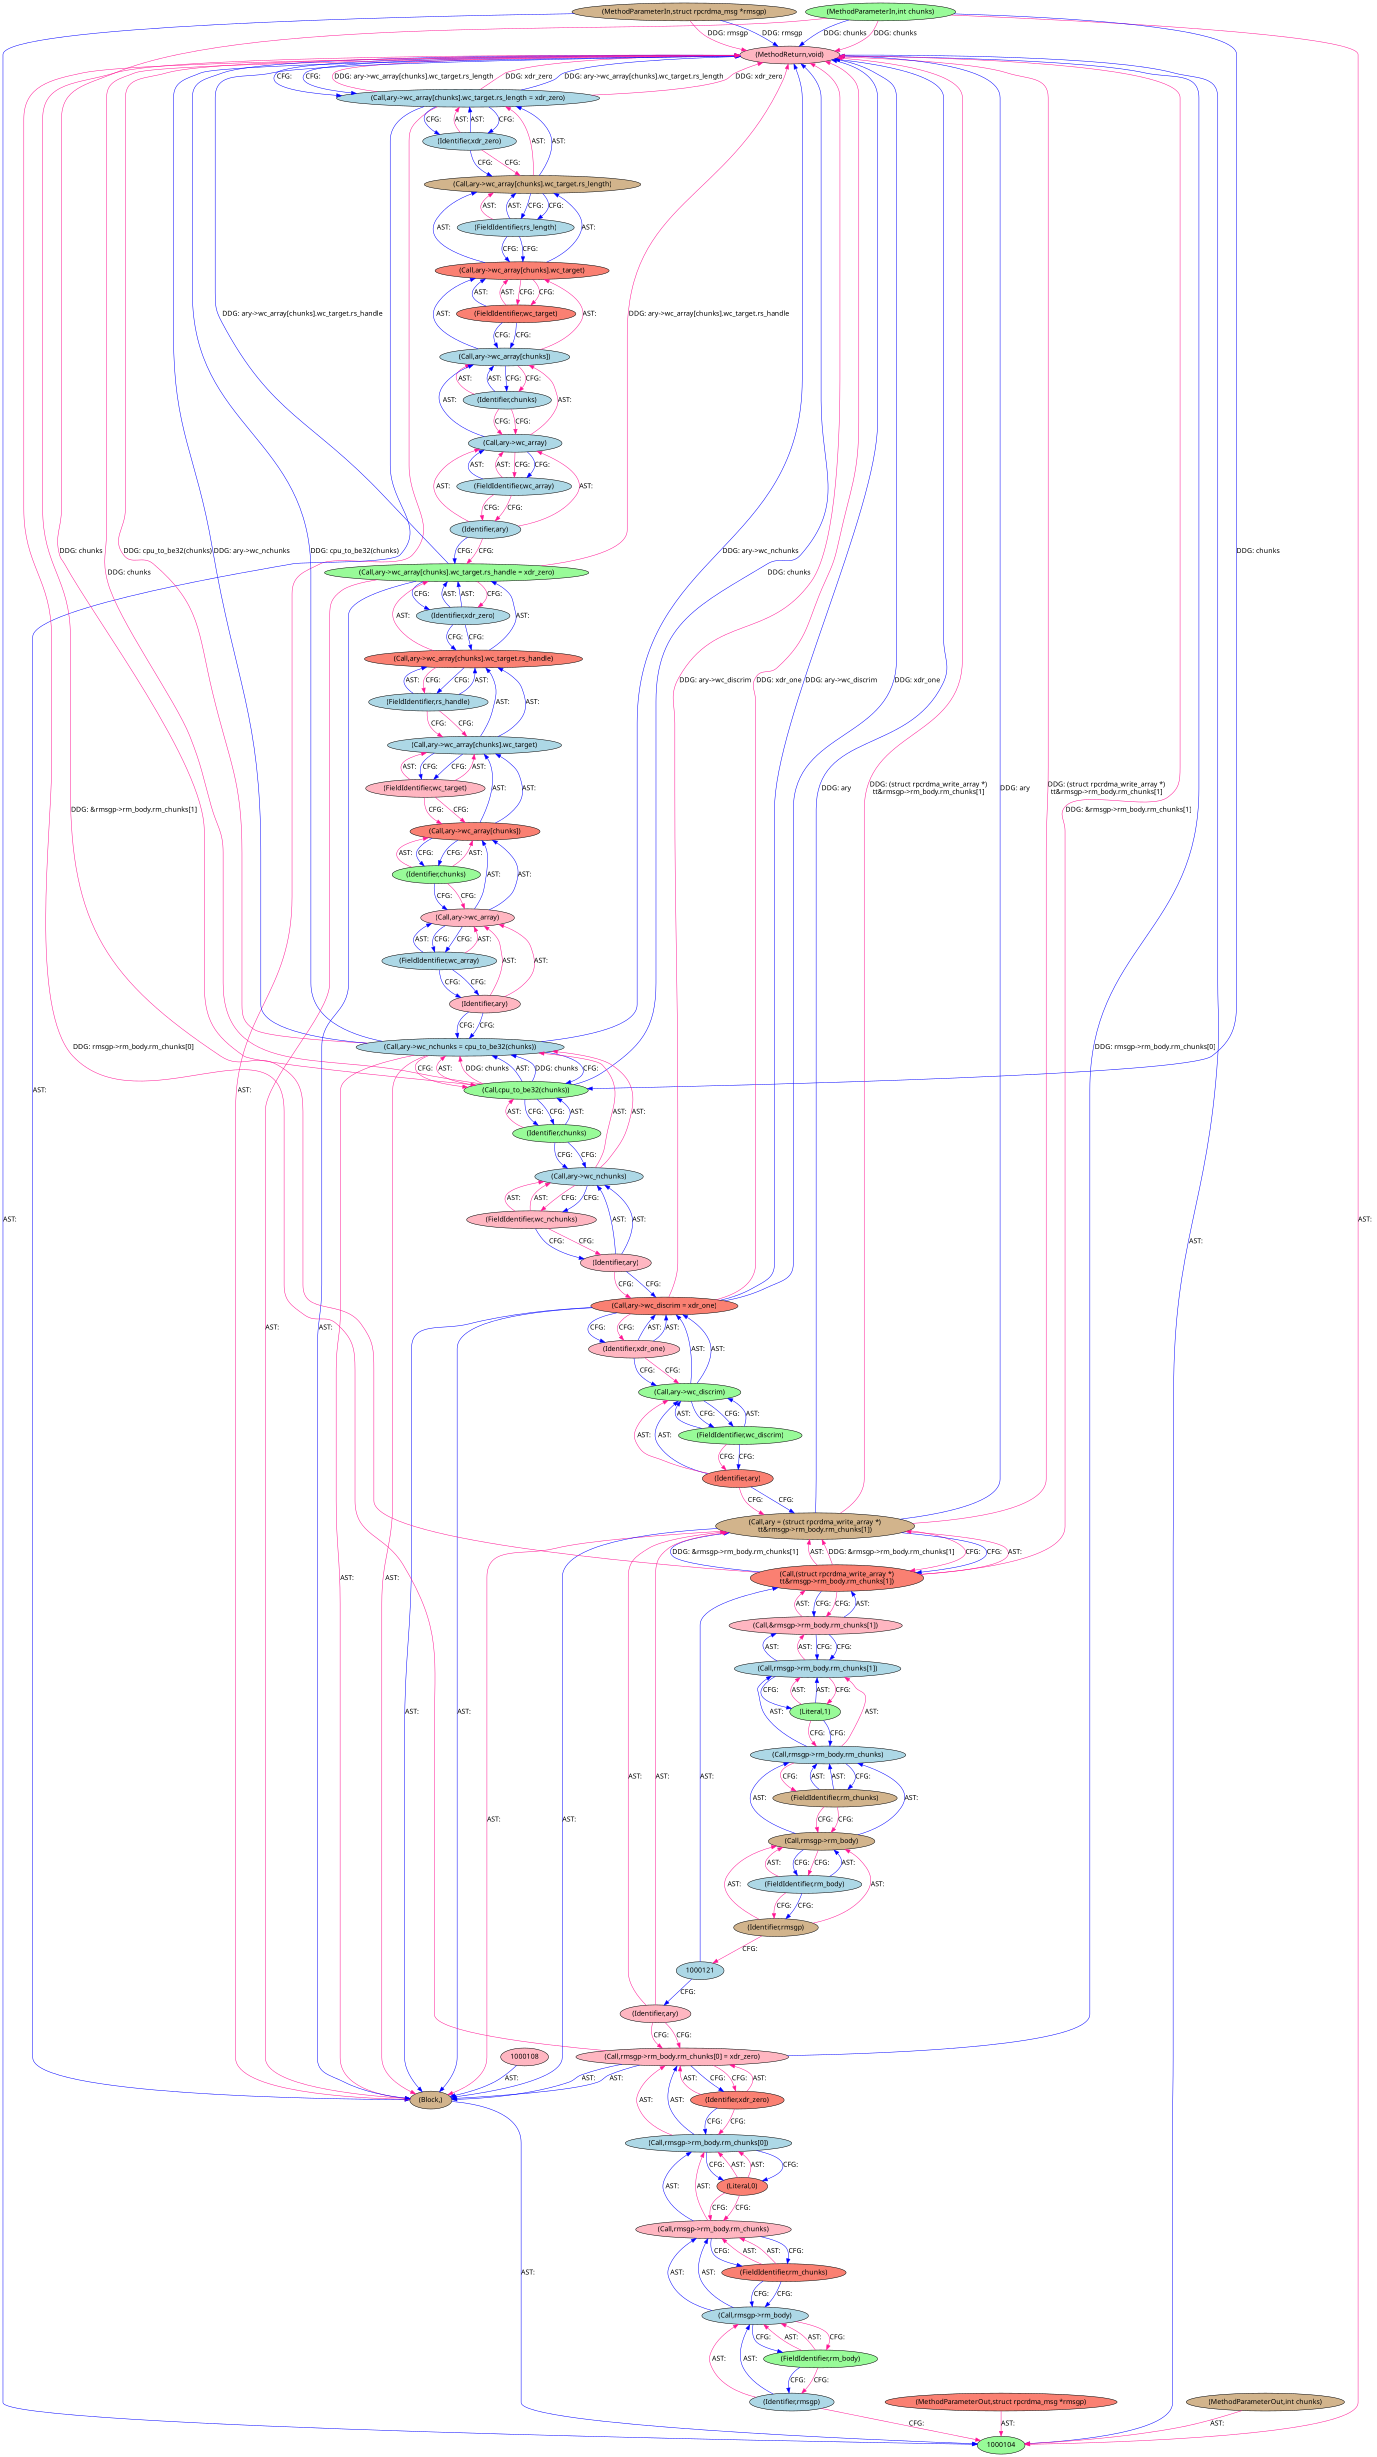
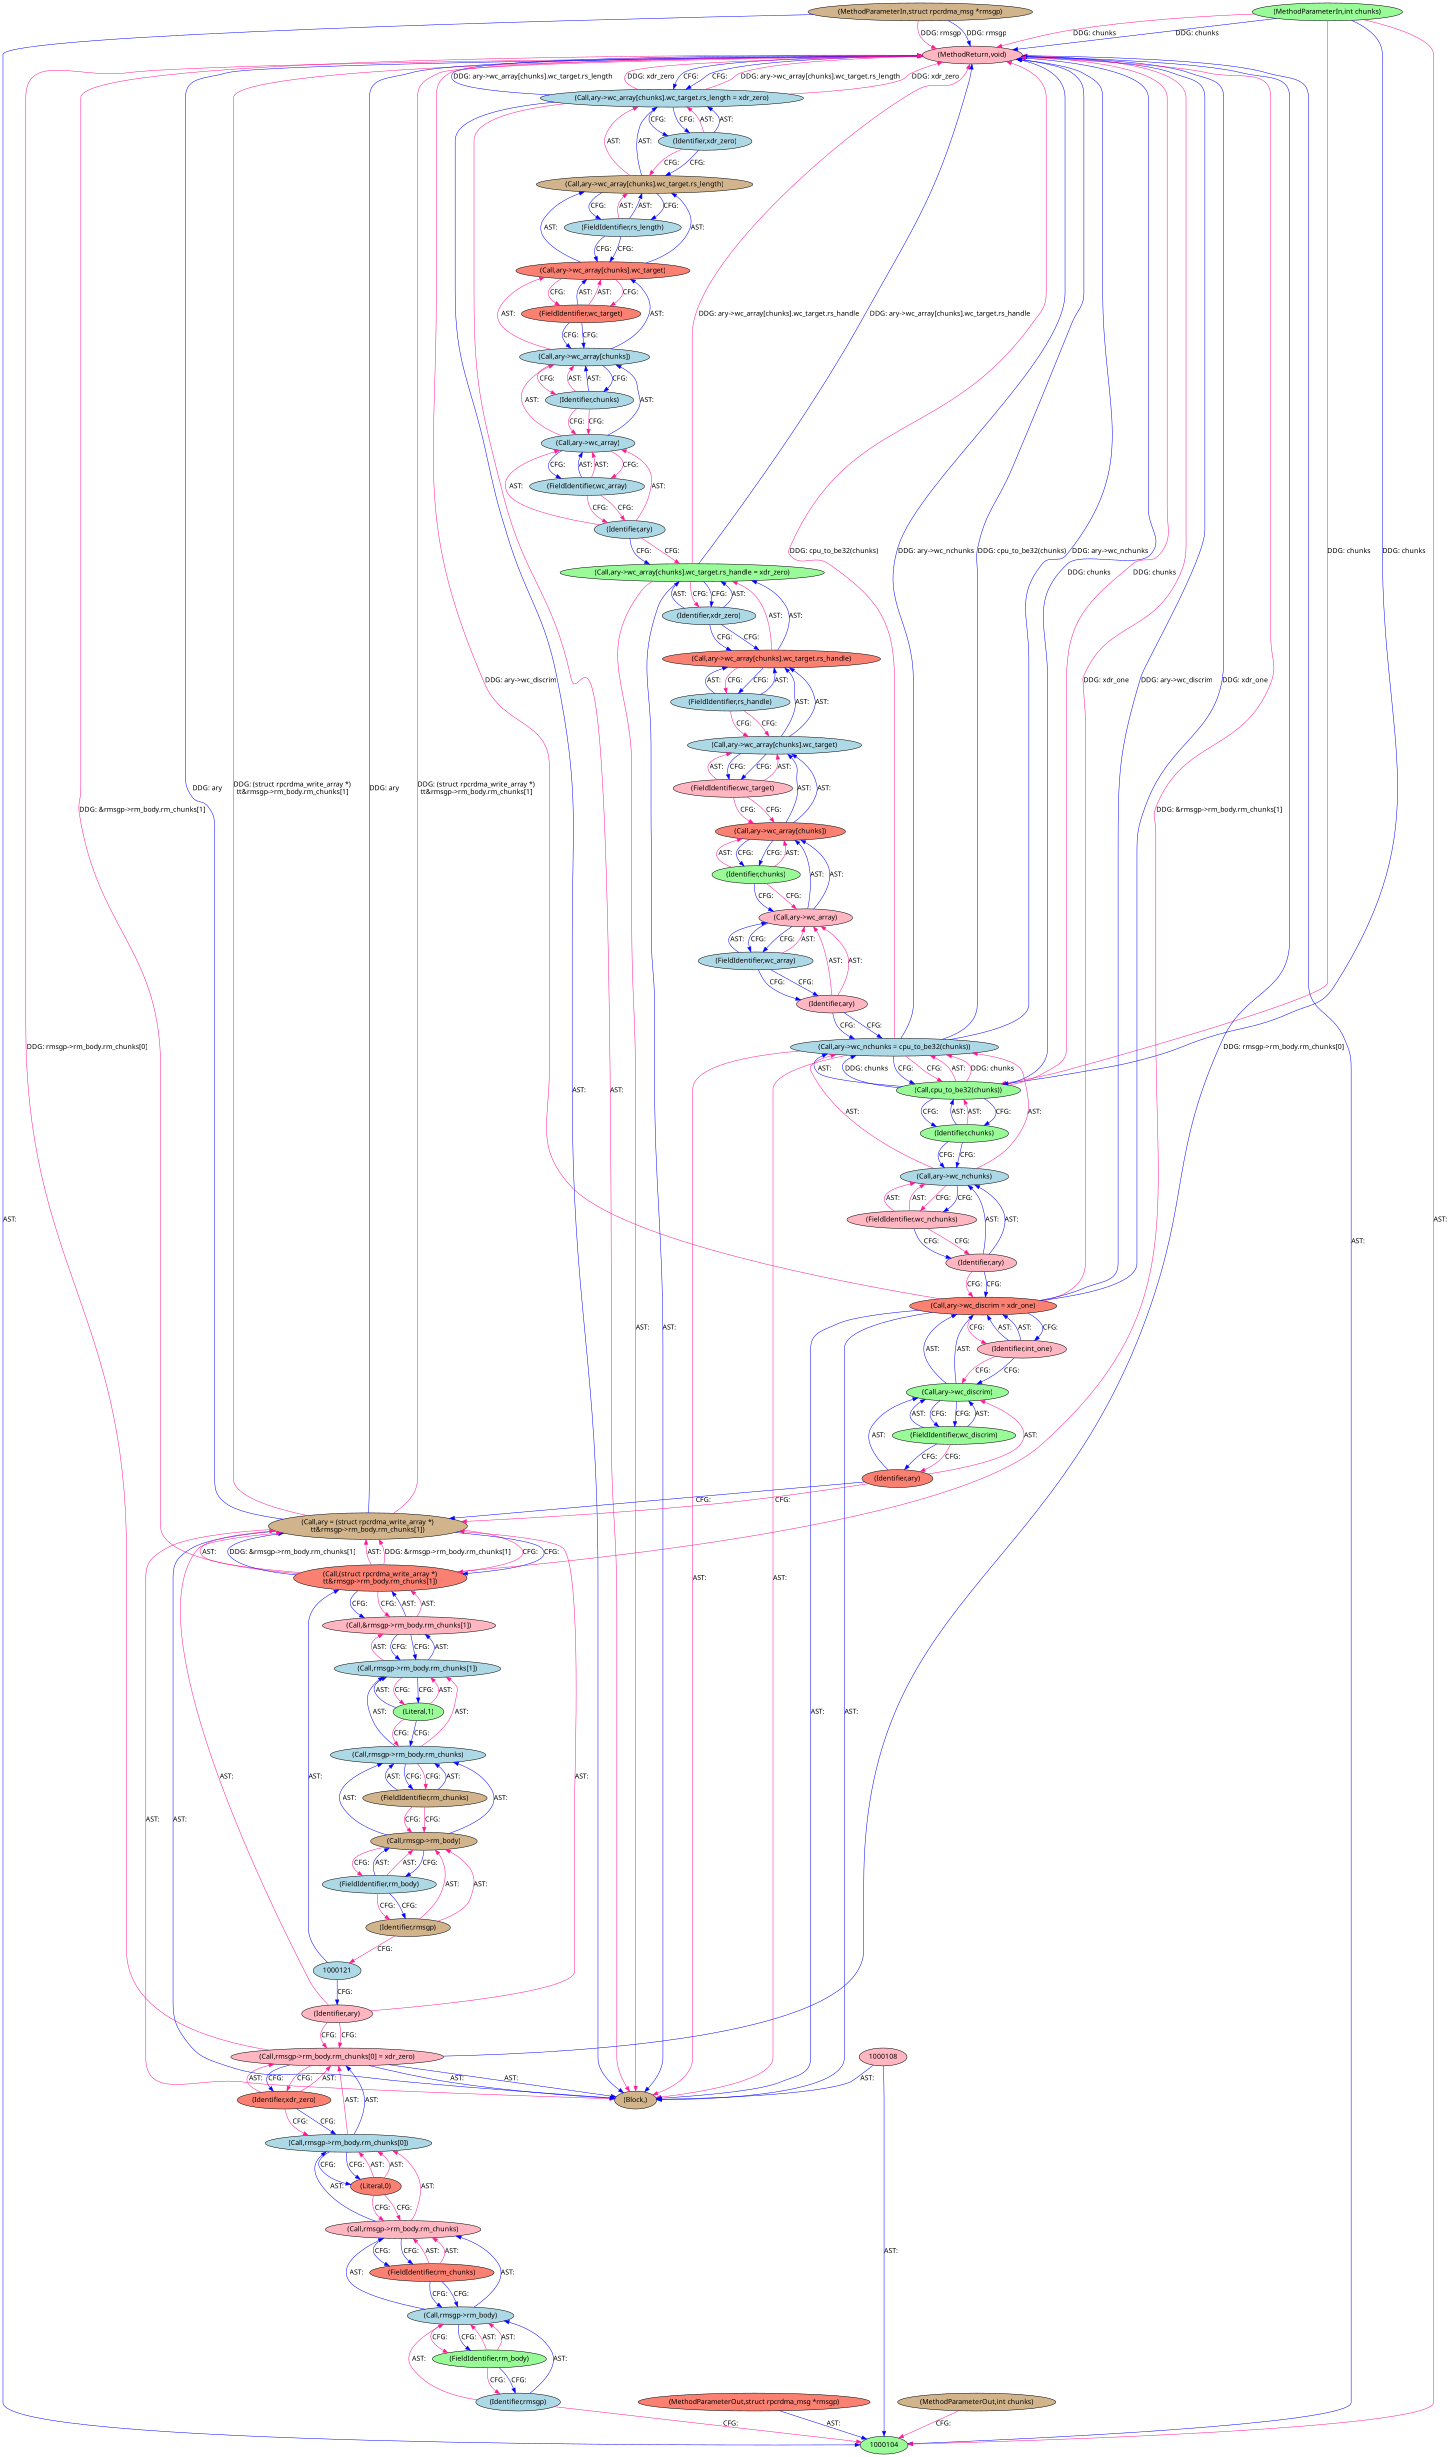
(634, 1349) -> (1022, 1349)
(572, 2417) -> (884, 2249)
(1001, 2421) -> (821, 2424)
(1218, 2424) -> (944, 2424)
